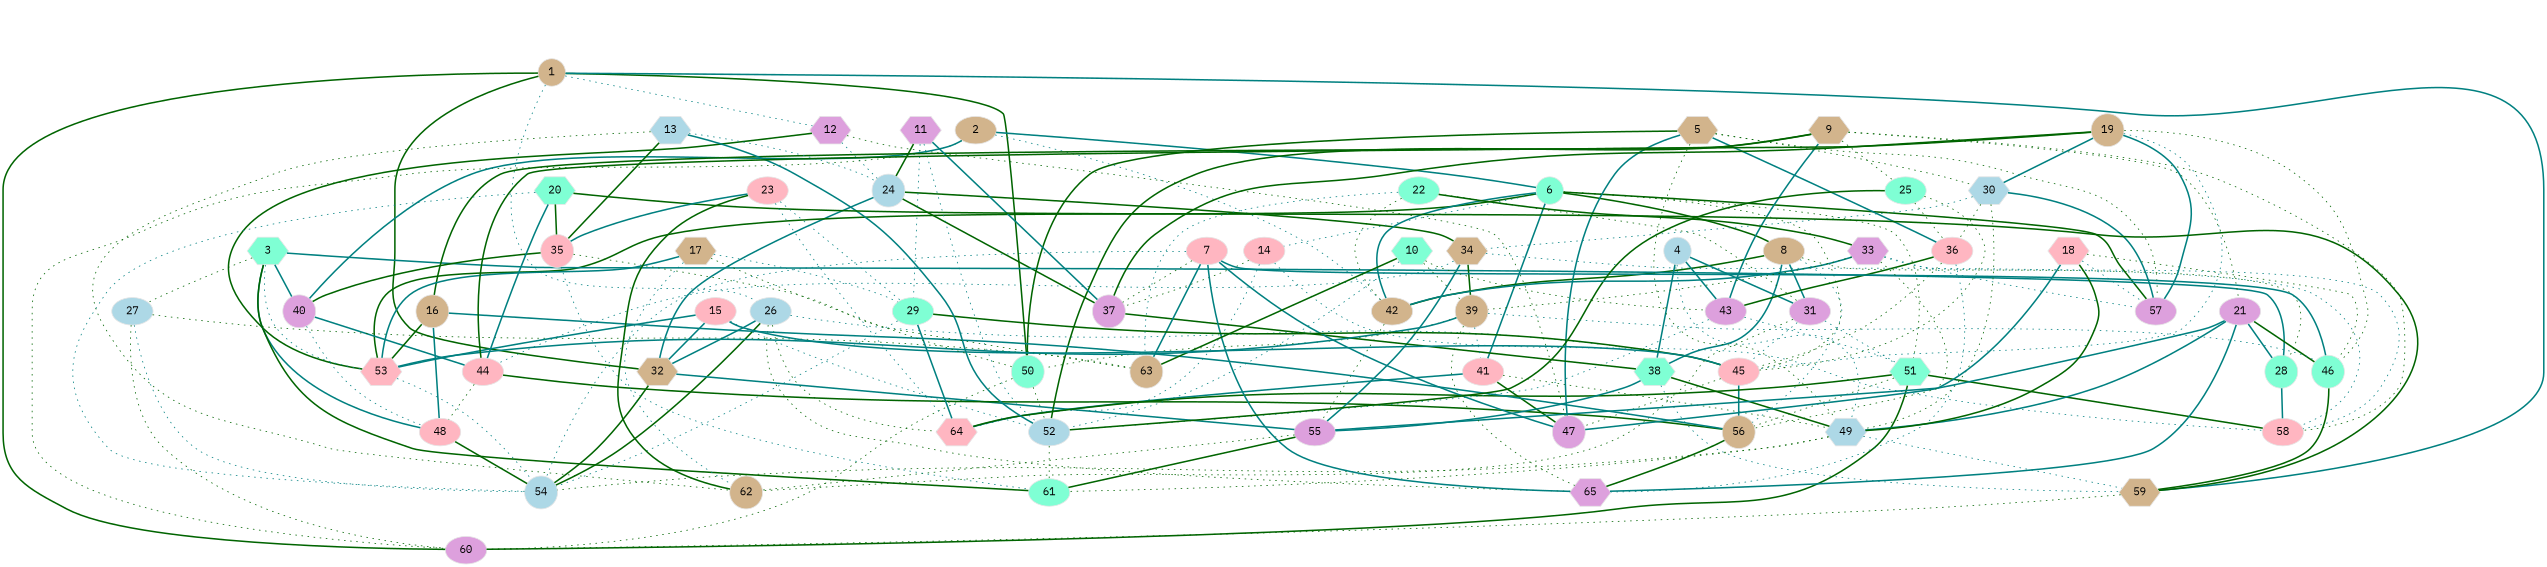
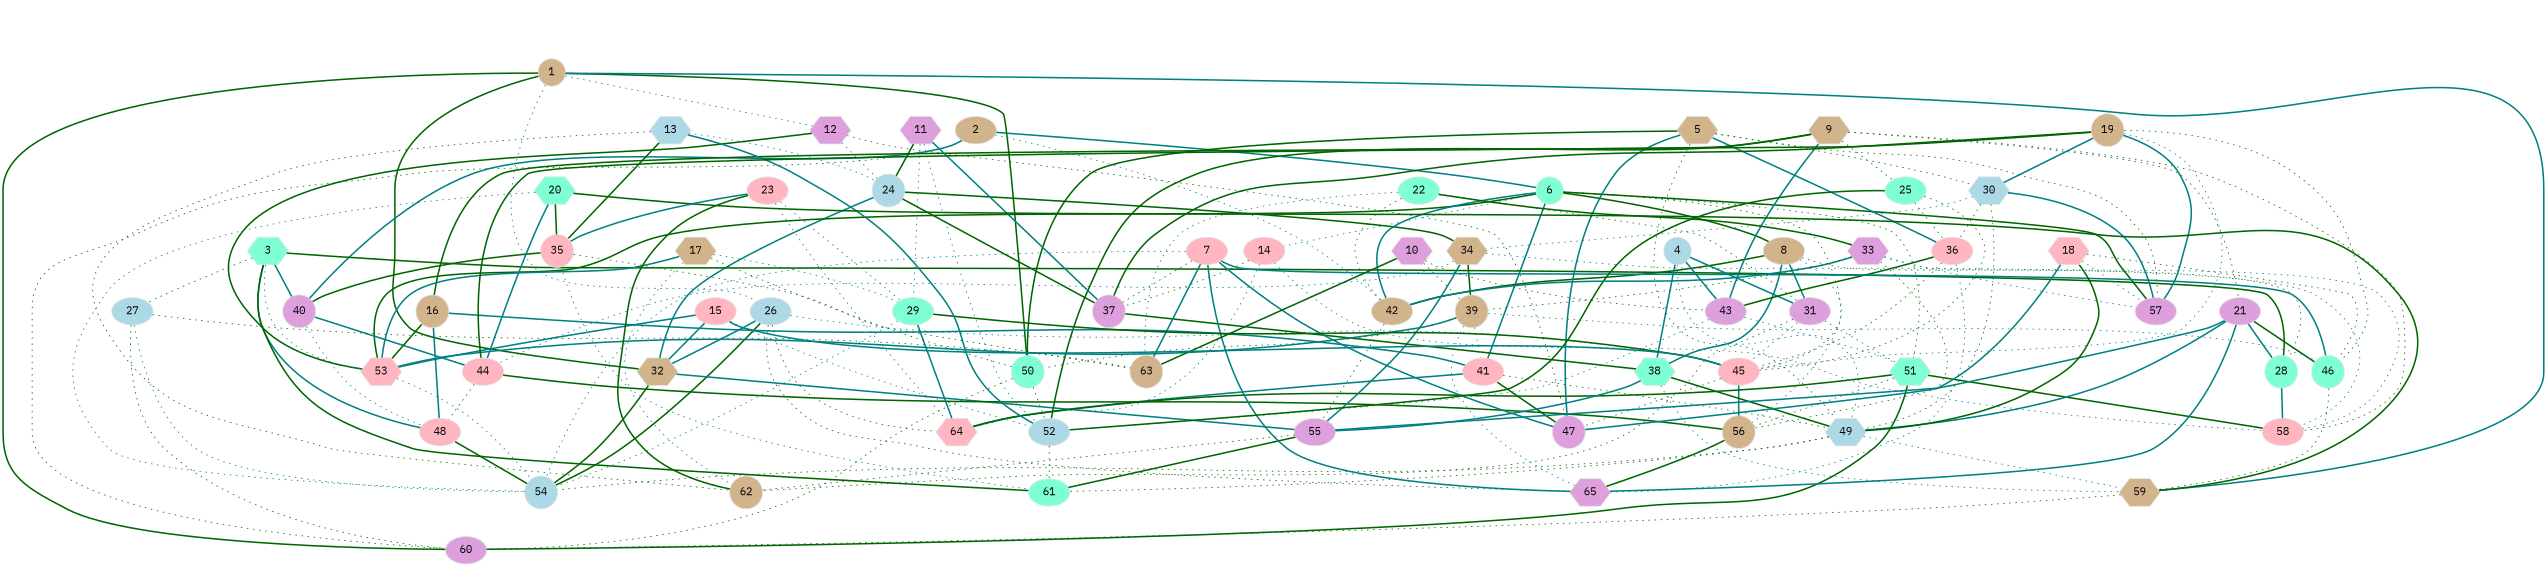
(1412, 251) -> (1412, 251)
(1105, 269) -> (1105, 269)
(1088, 348) -> (1009, 331)
(1260, 356) -> none
(1483, 425) -> (1483, 425)
(2304, 453) -> (2304, 453)
